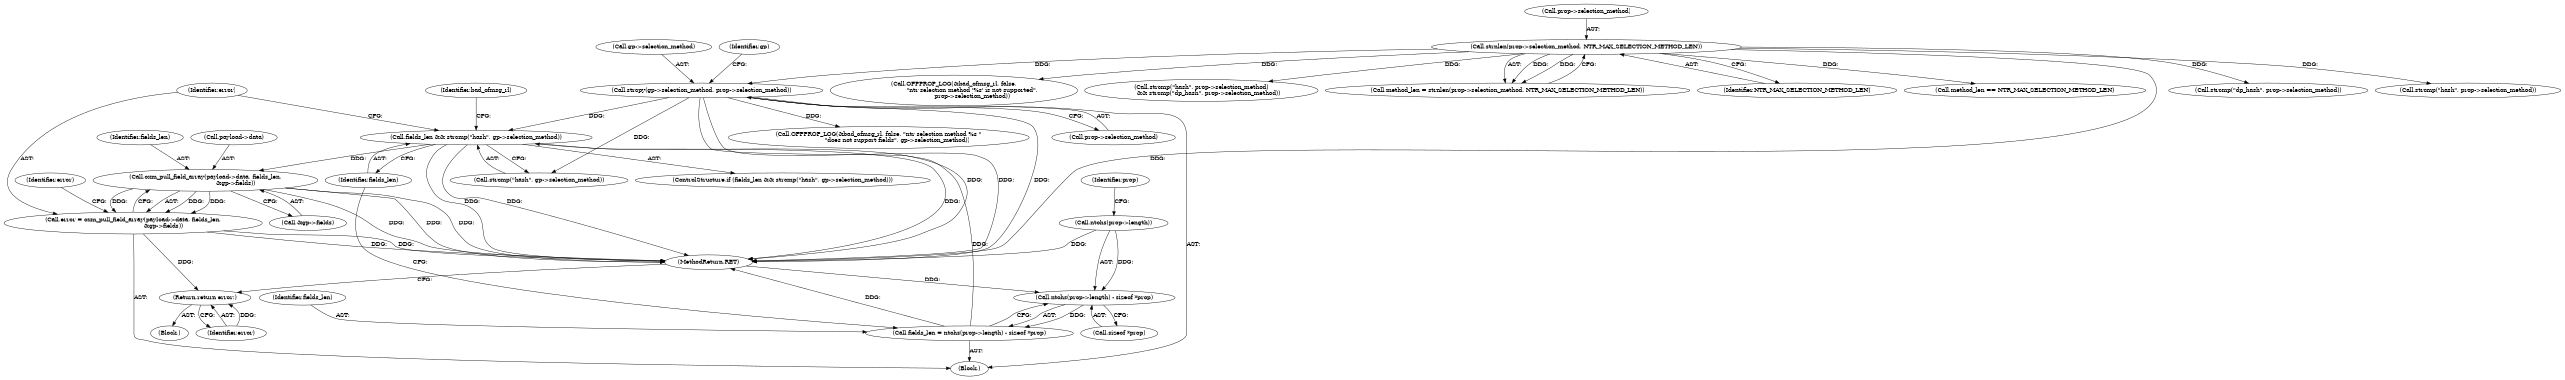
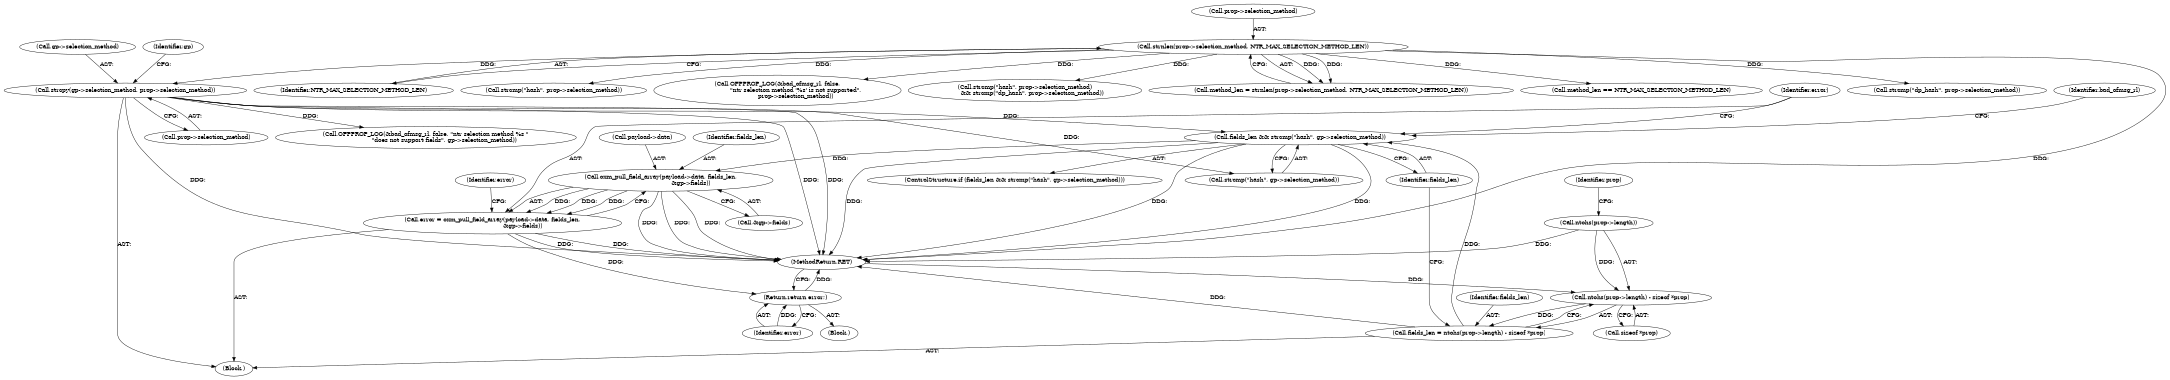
none -> (813, 283)
